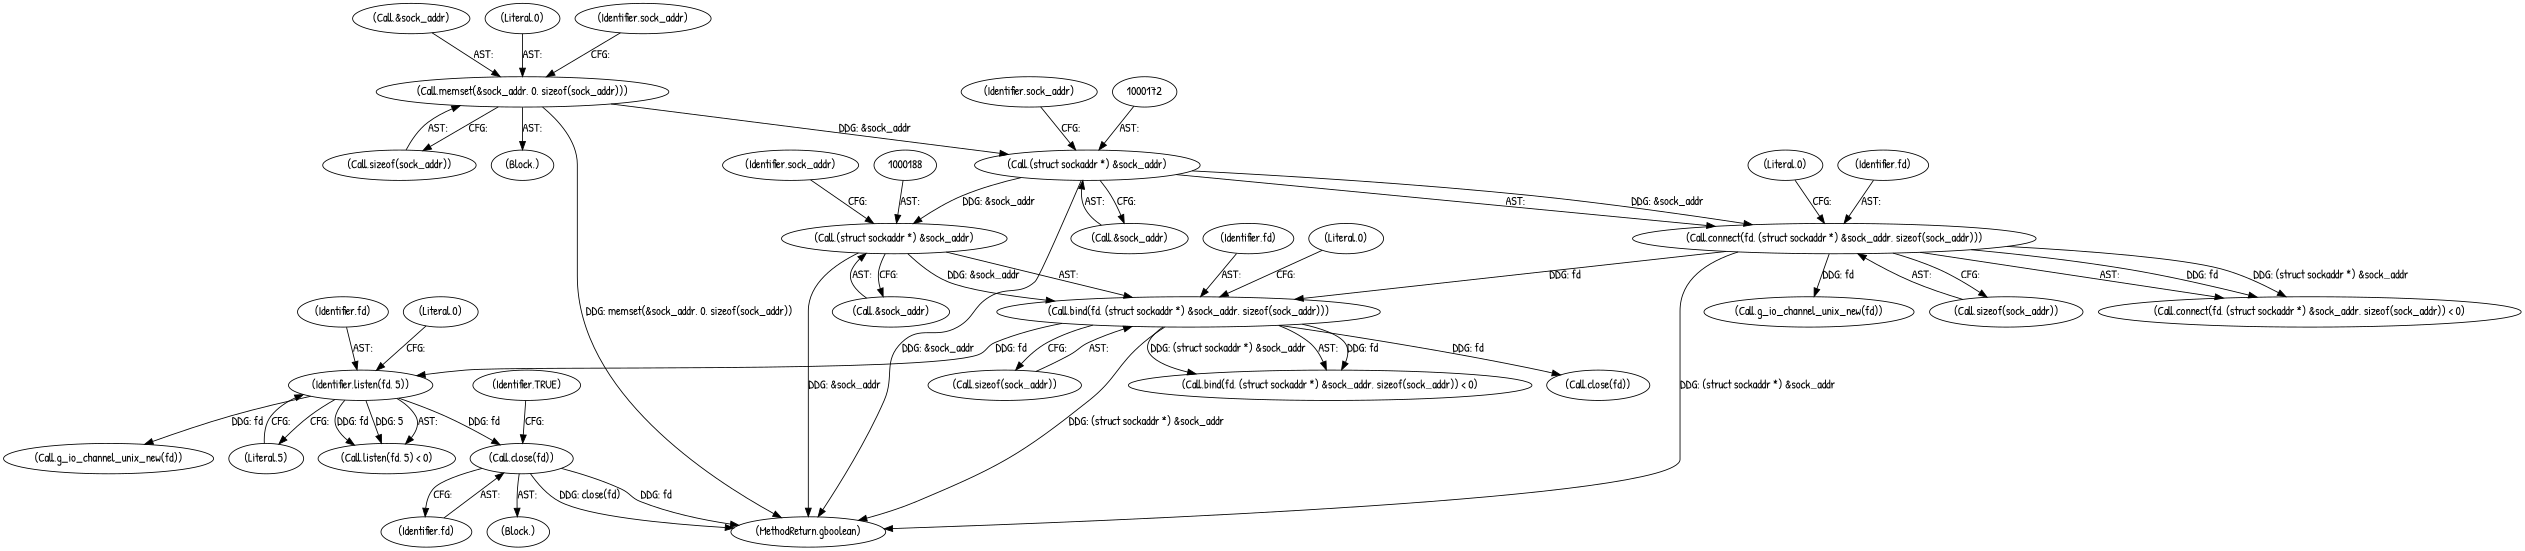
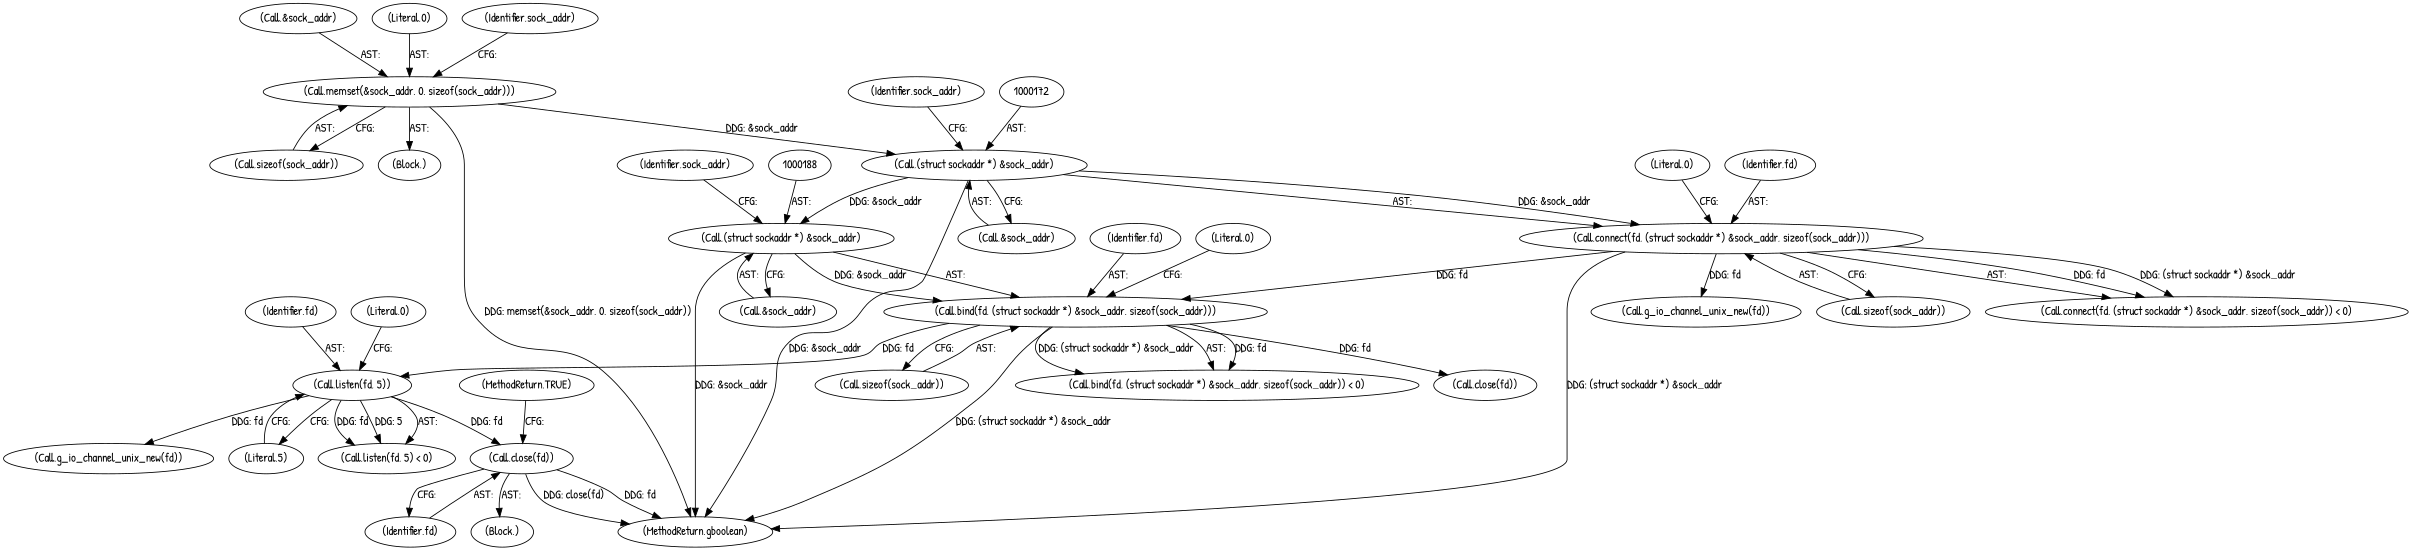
(361, 385) -> (352, 385)
(527, 385) -> (527, 385)
